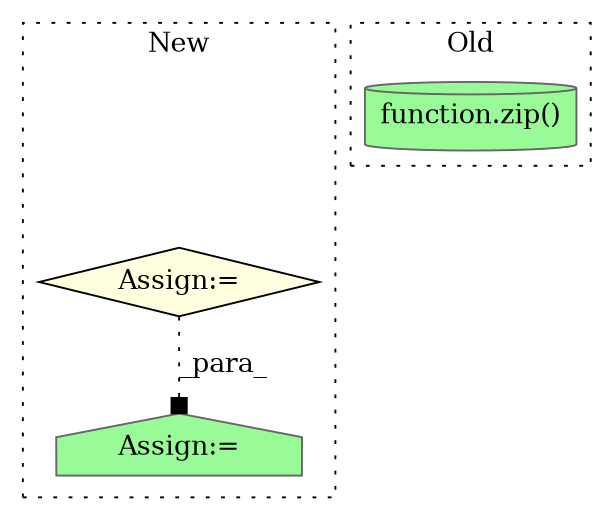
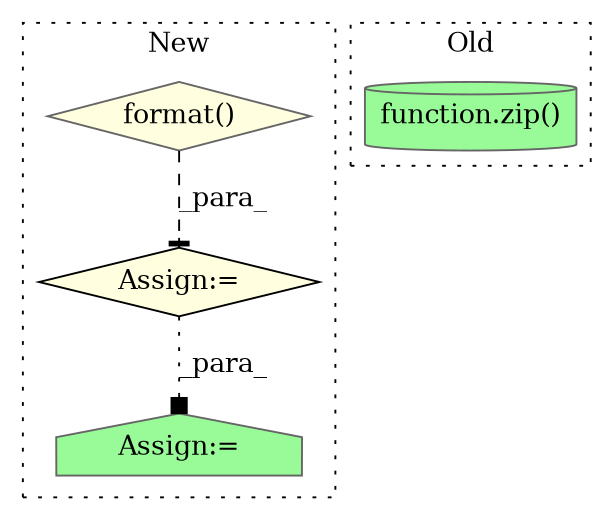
none -> (179, 116)
